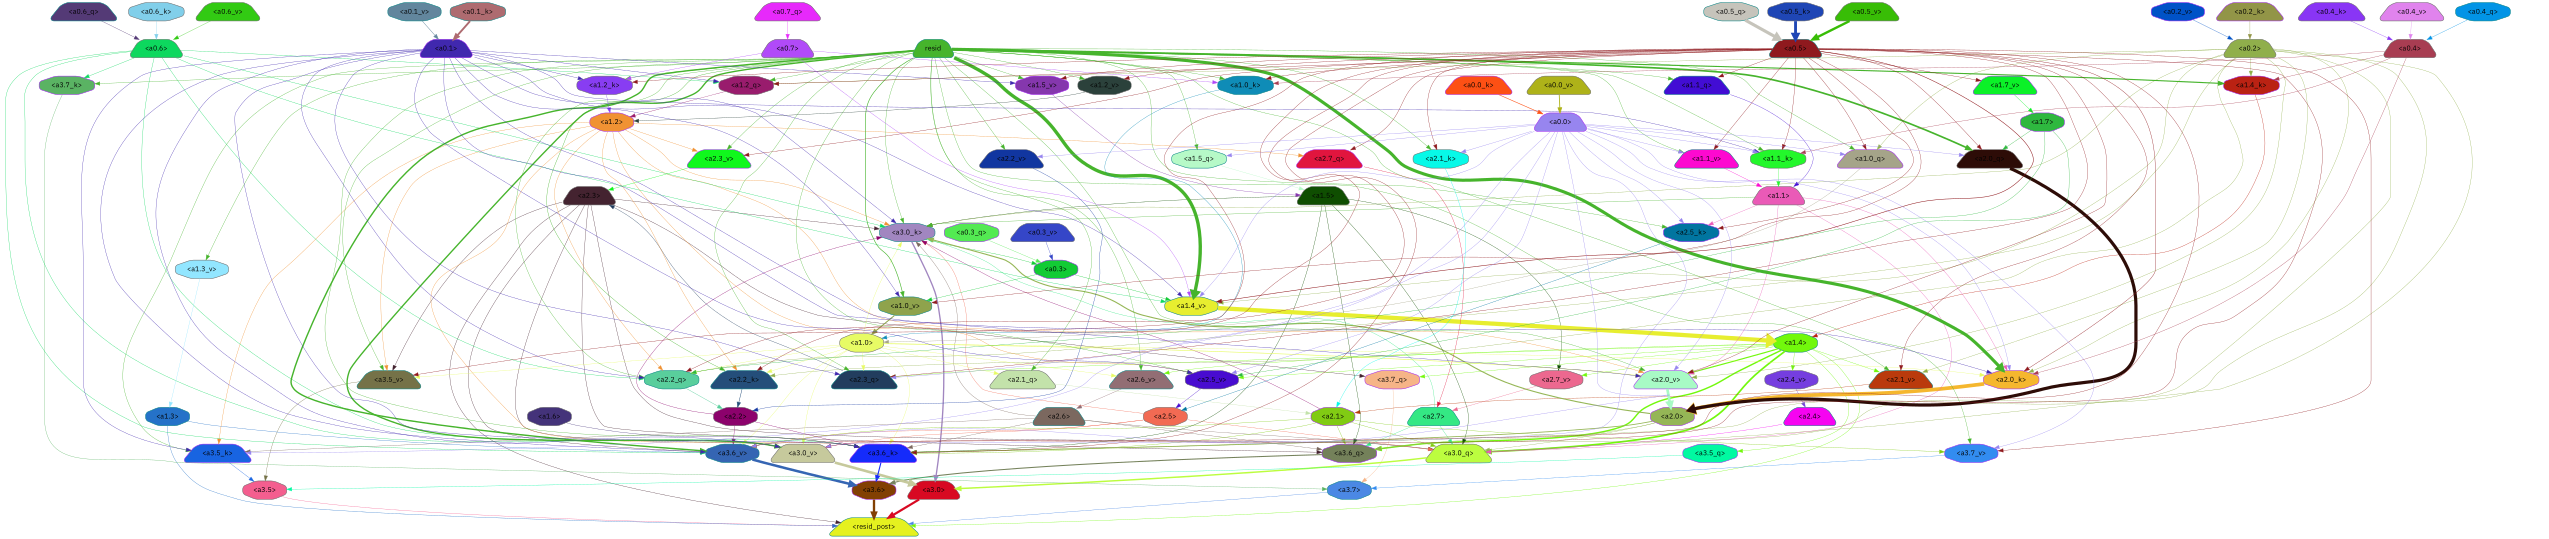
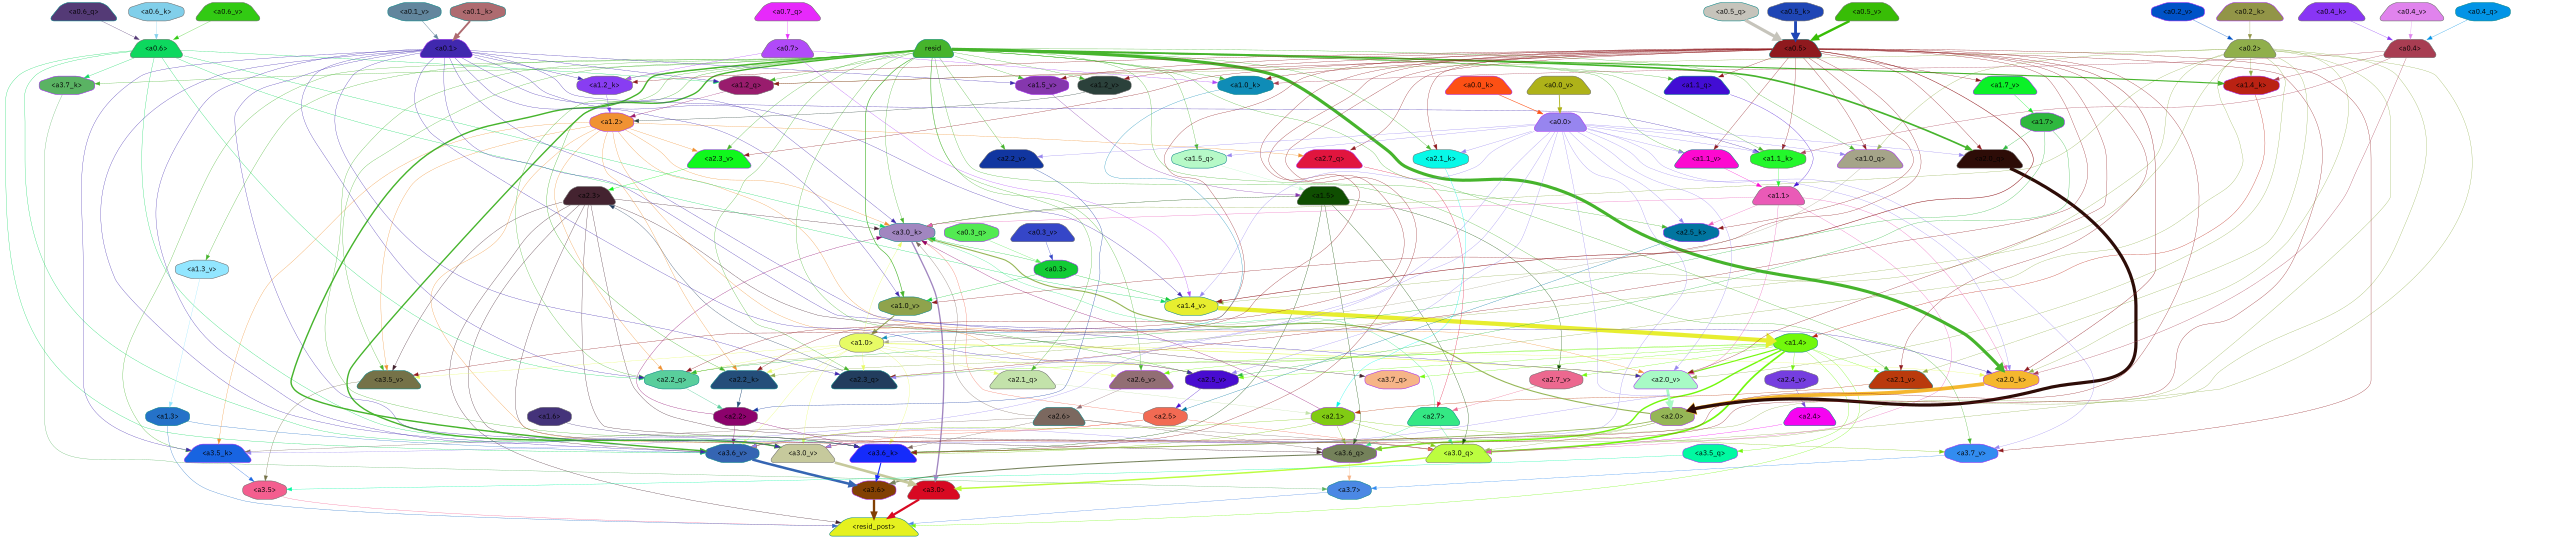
(1102, 172) -> none
(1343, 210) -> (1343, 210)
(998, 254) -> (988, 251)
(1155, 308) -> none
(1141, 380) -> (1141, 380)
(1391, 428) -> (1349, 470)
